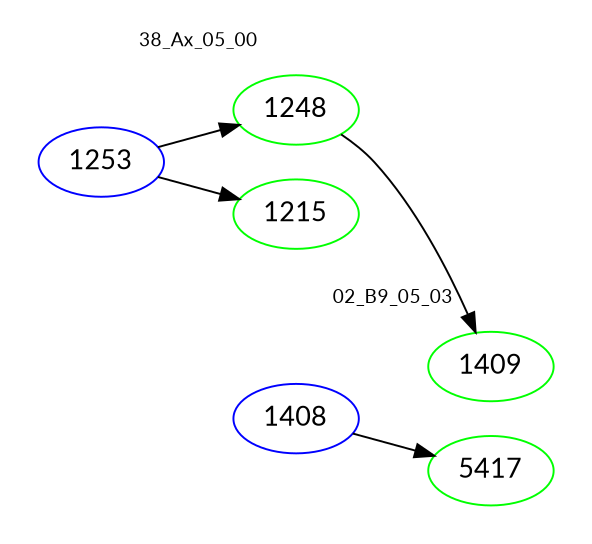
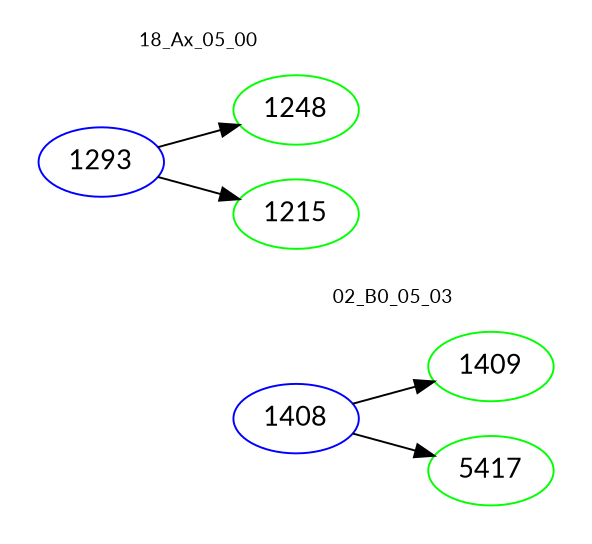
(199, 41) -> (199, 41)
(101, 162) -> (101, 162)
(415, 216) -> (384, 395)
(394, 298) -> (394, 298)
